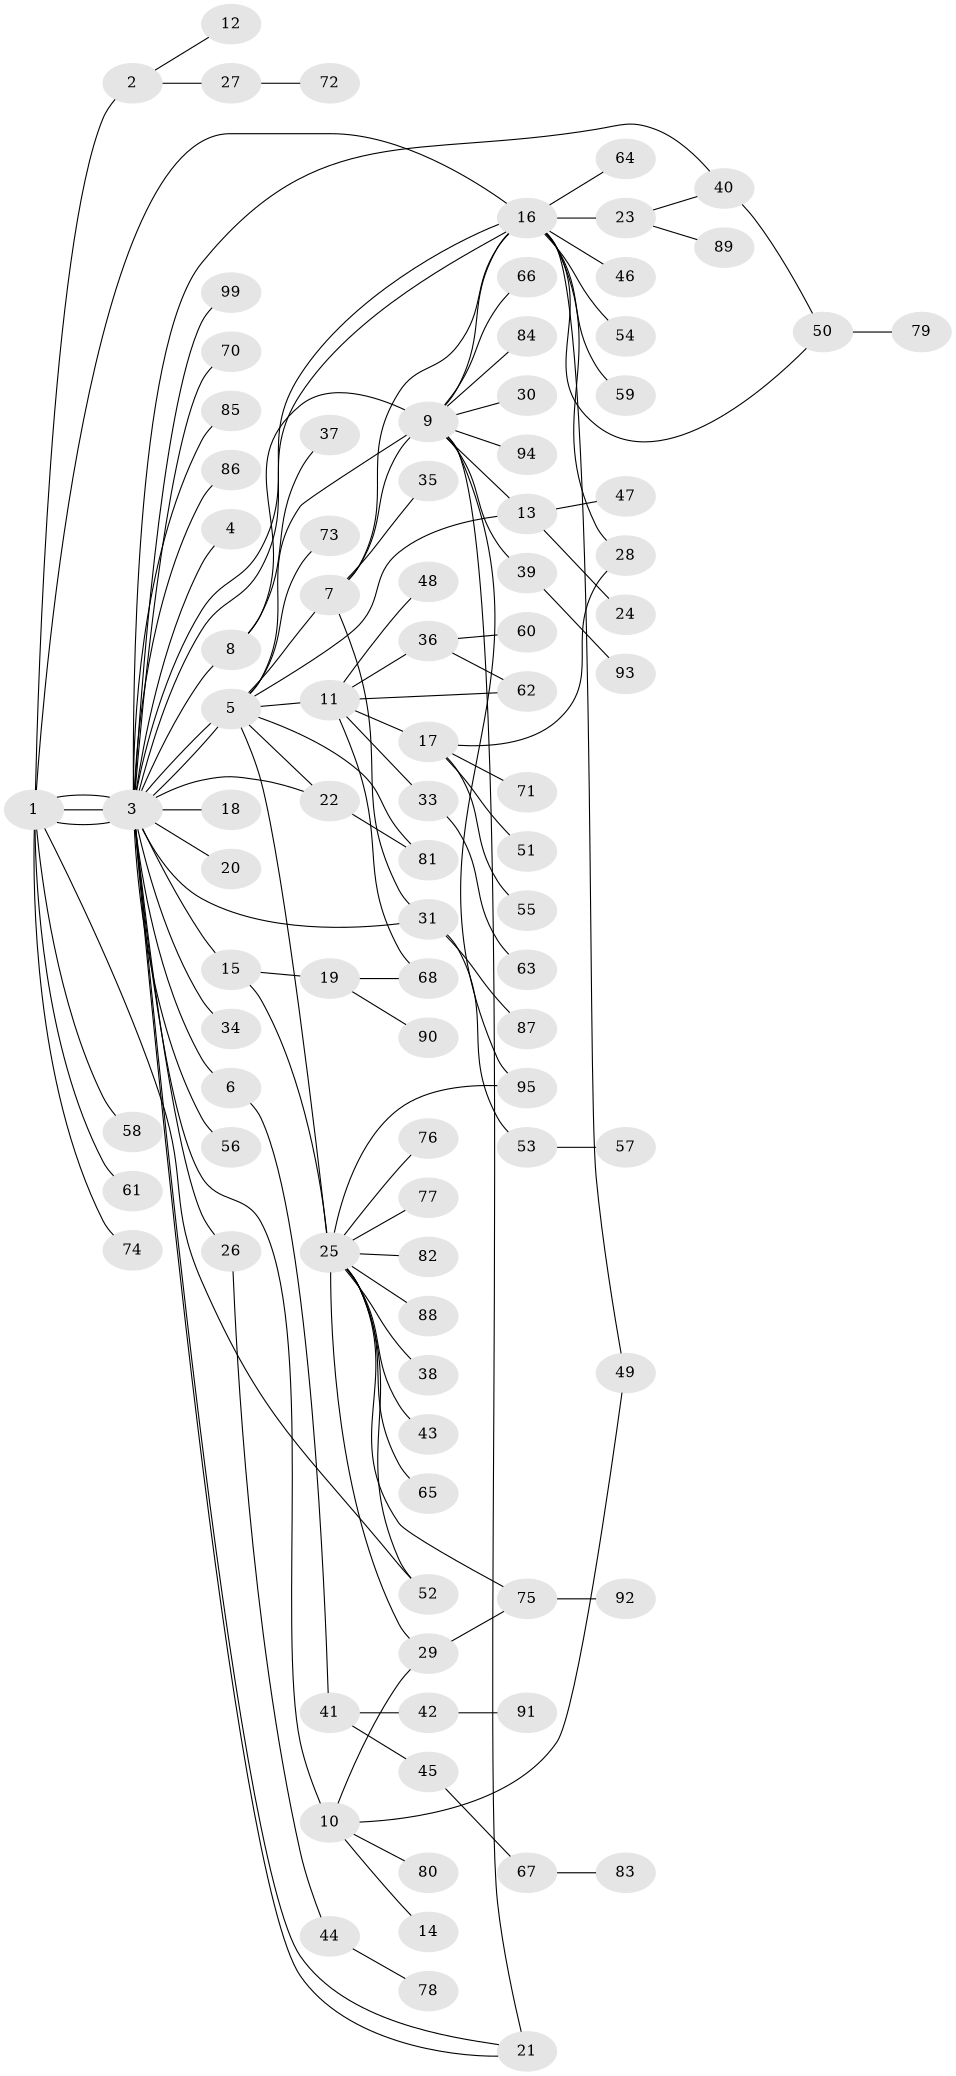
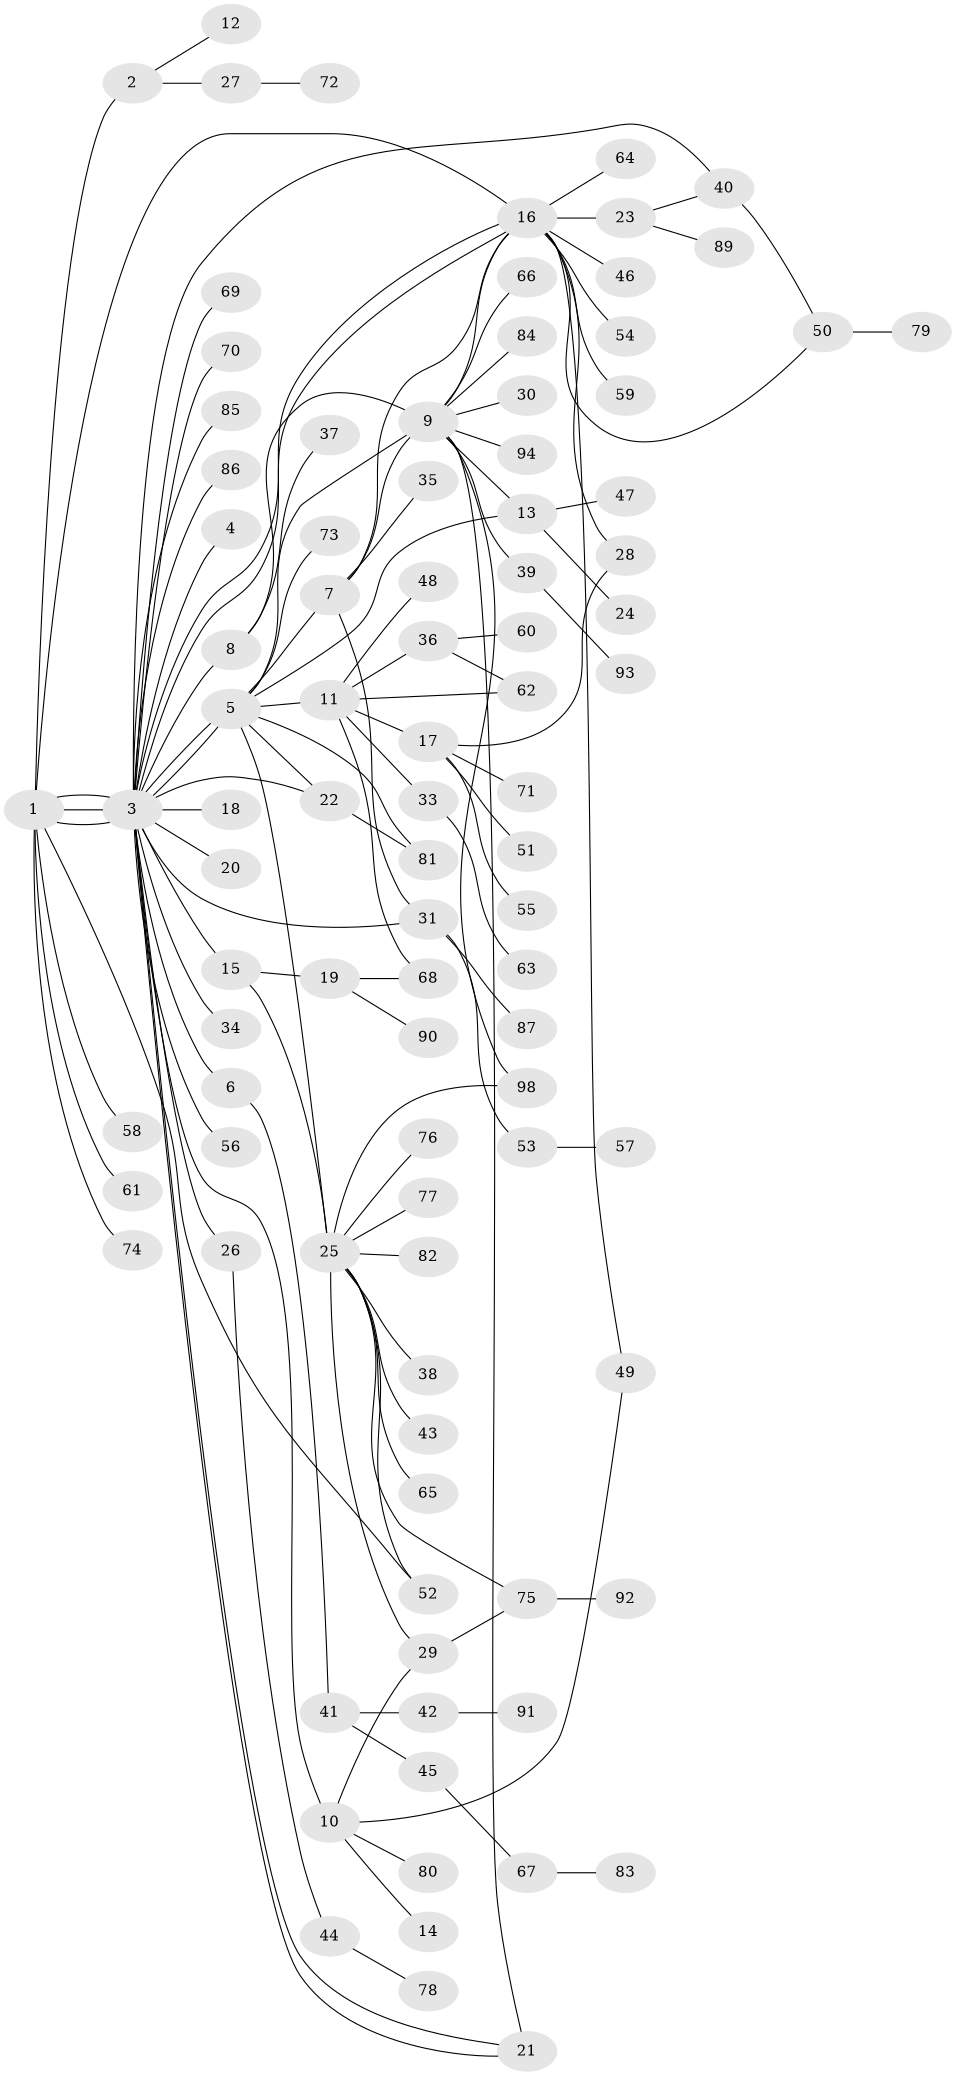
(231, 293) -> (231, 293)
(527, 1088) -> (527, 1088)
(428, 1316) -> none
